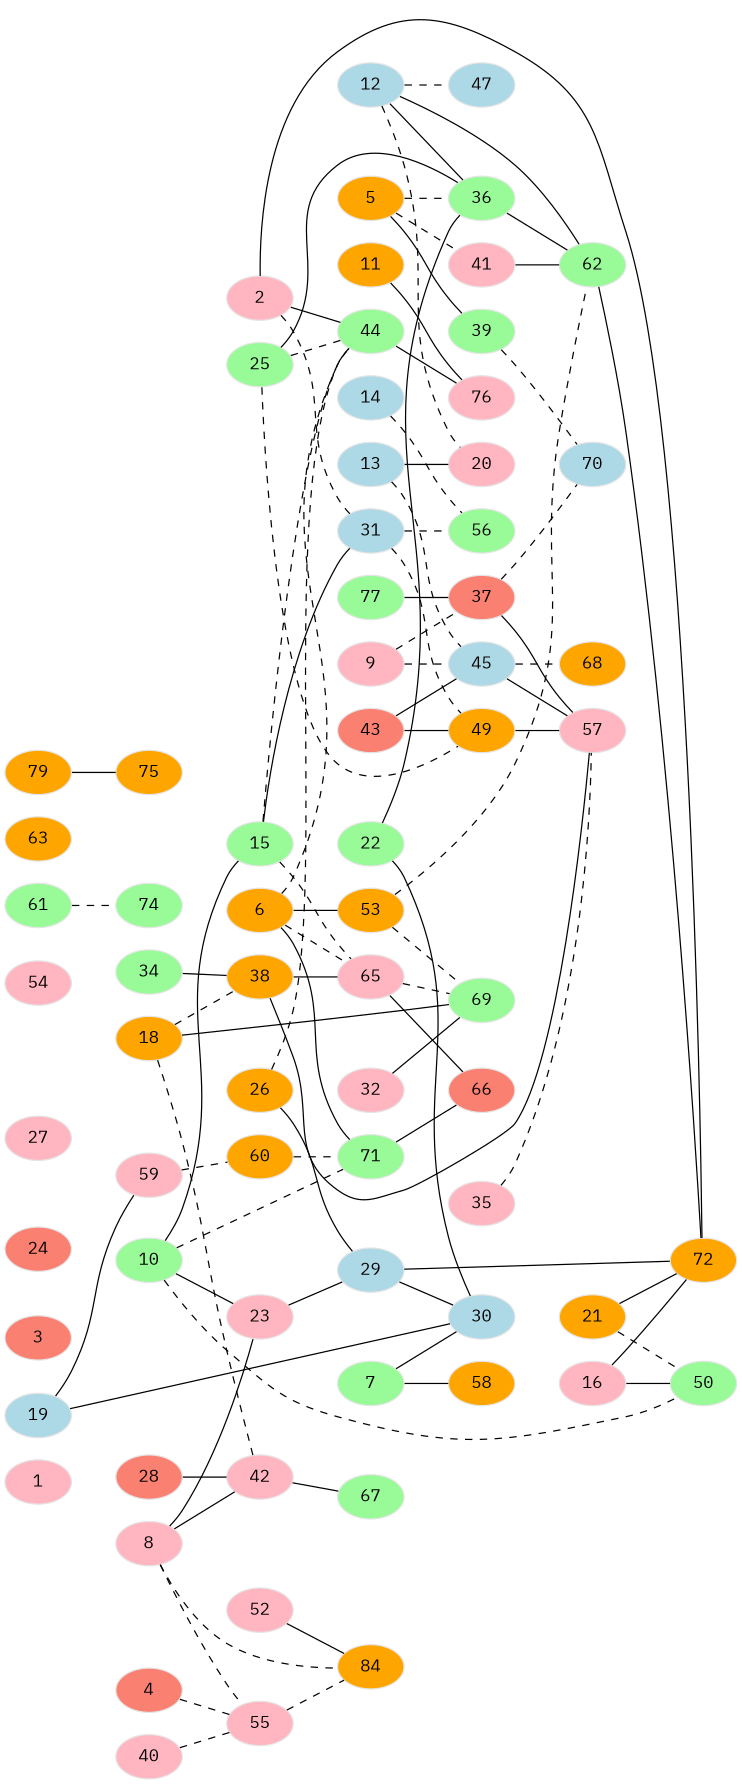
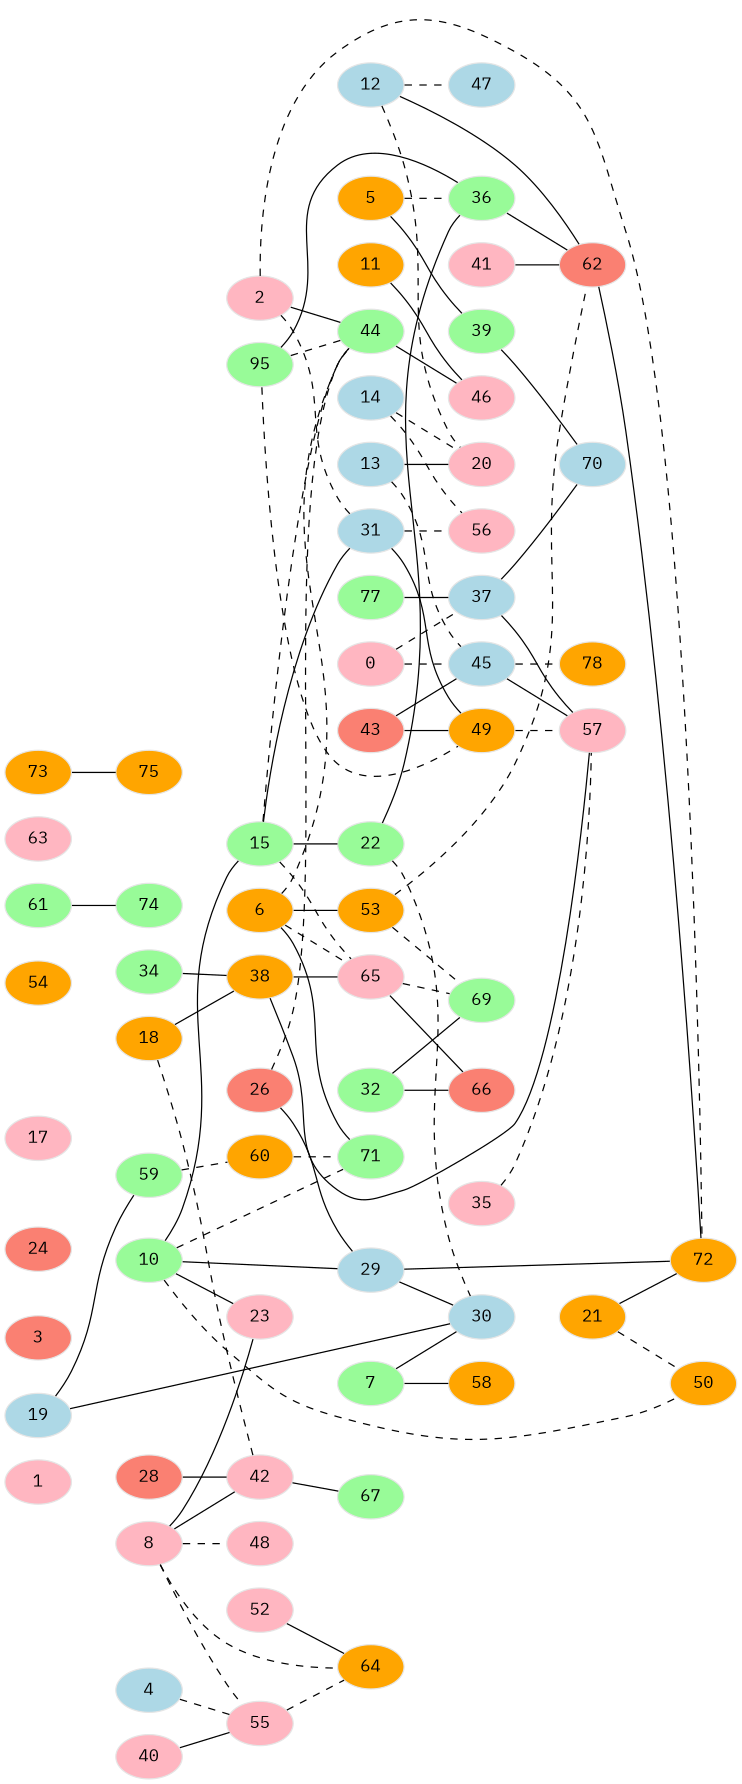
(426, 142) -> none
(426, 232) -> none
(593, 265) -> (593, 265)
(260, 365) -> (260, 365)
(541, 396) -> (541, 396)
(482, 398) -> (482, 398)
(658, 406) -> (658, 406)
none -> (426, 431)
(482, 531) -> (482, 531)
(541, 533) -> (541, 533)
(482, 597) -> (482, 597)
(428, 640) -> (428, 640)
(371, 664) -> (371, 664)
(593, 664) -> (593, 664)
(537, 731) -> (537, 731)
(38, 772) -> (38, 772)
(38, 839) -> (38, 839)
none -> (316, 844)
(94, 905) -> (94, 905)
(38, 983) -> (38, 983)
(206, 1007) -> (206, 1007)
(322, 1020) -> none
(436, 1077) -> (436, 1077)
(260, 1090) -> (260, 1090)
(371, 1090) -> (371, 1090)
(426, 1124) -> (426, 1090)
(38, 1138) -> (38, 1138)
(149, 1175) -> (149, 1175)
(315, 1294) -> (260, 1265)
(593, 1383) -> none
(703, 1383) -> (703, 1383)
none -> (260, 1544)
(371, 1667) -> (371, 1667)
(149, 1690) -> (149, 1690)
(205, 1740) -> (205, 1740)
